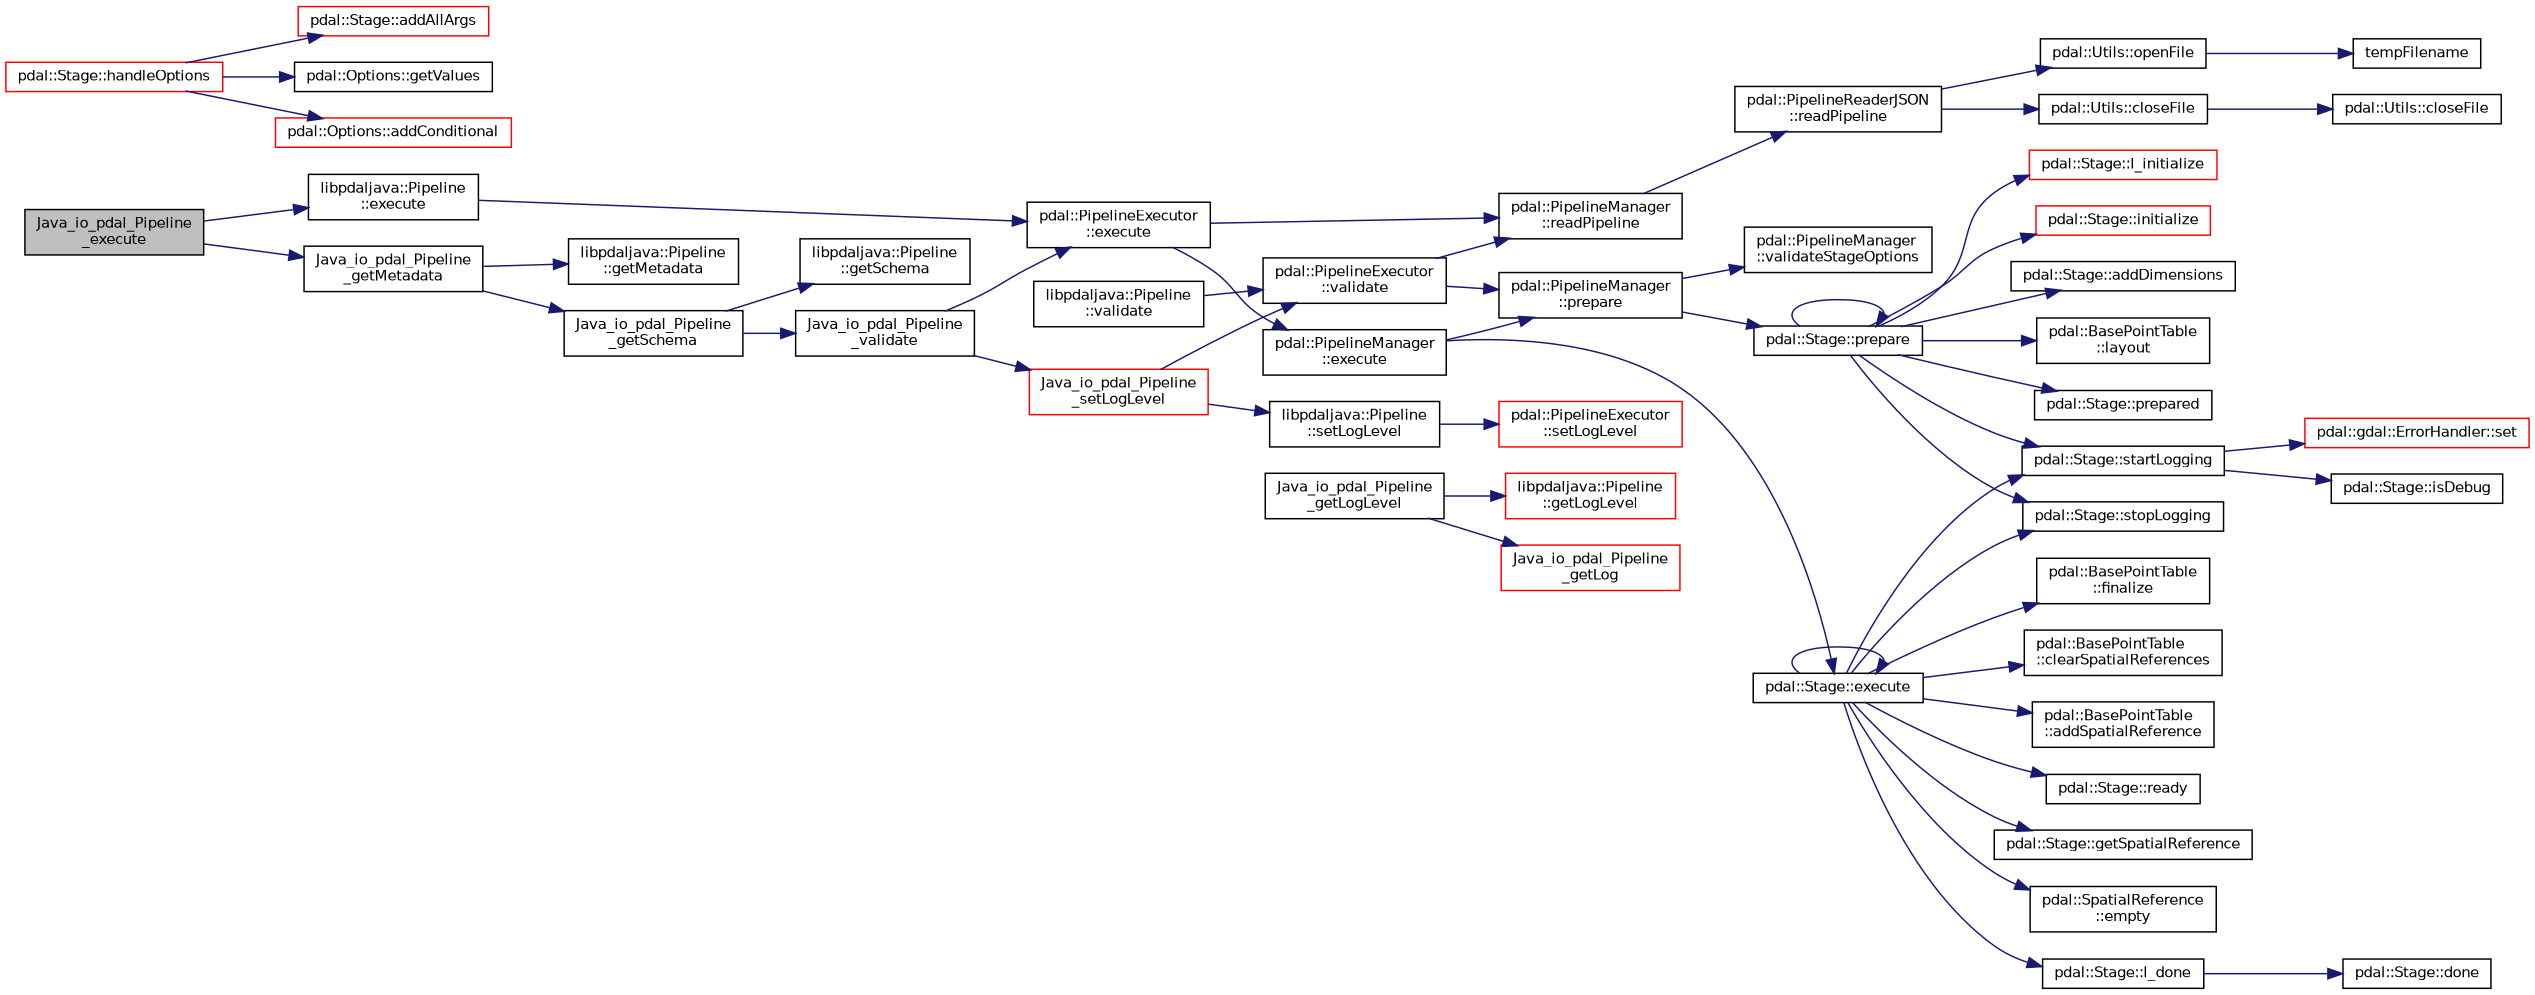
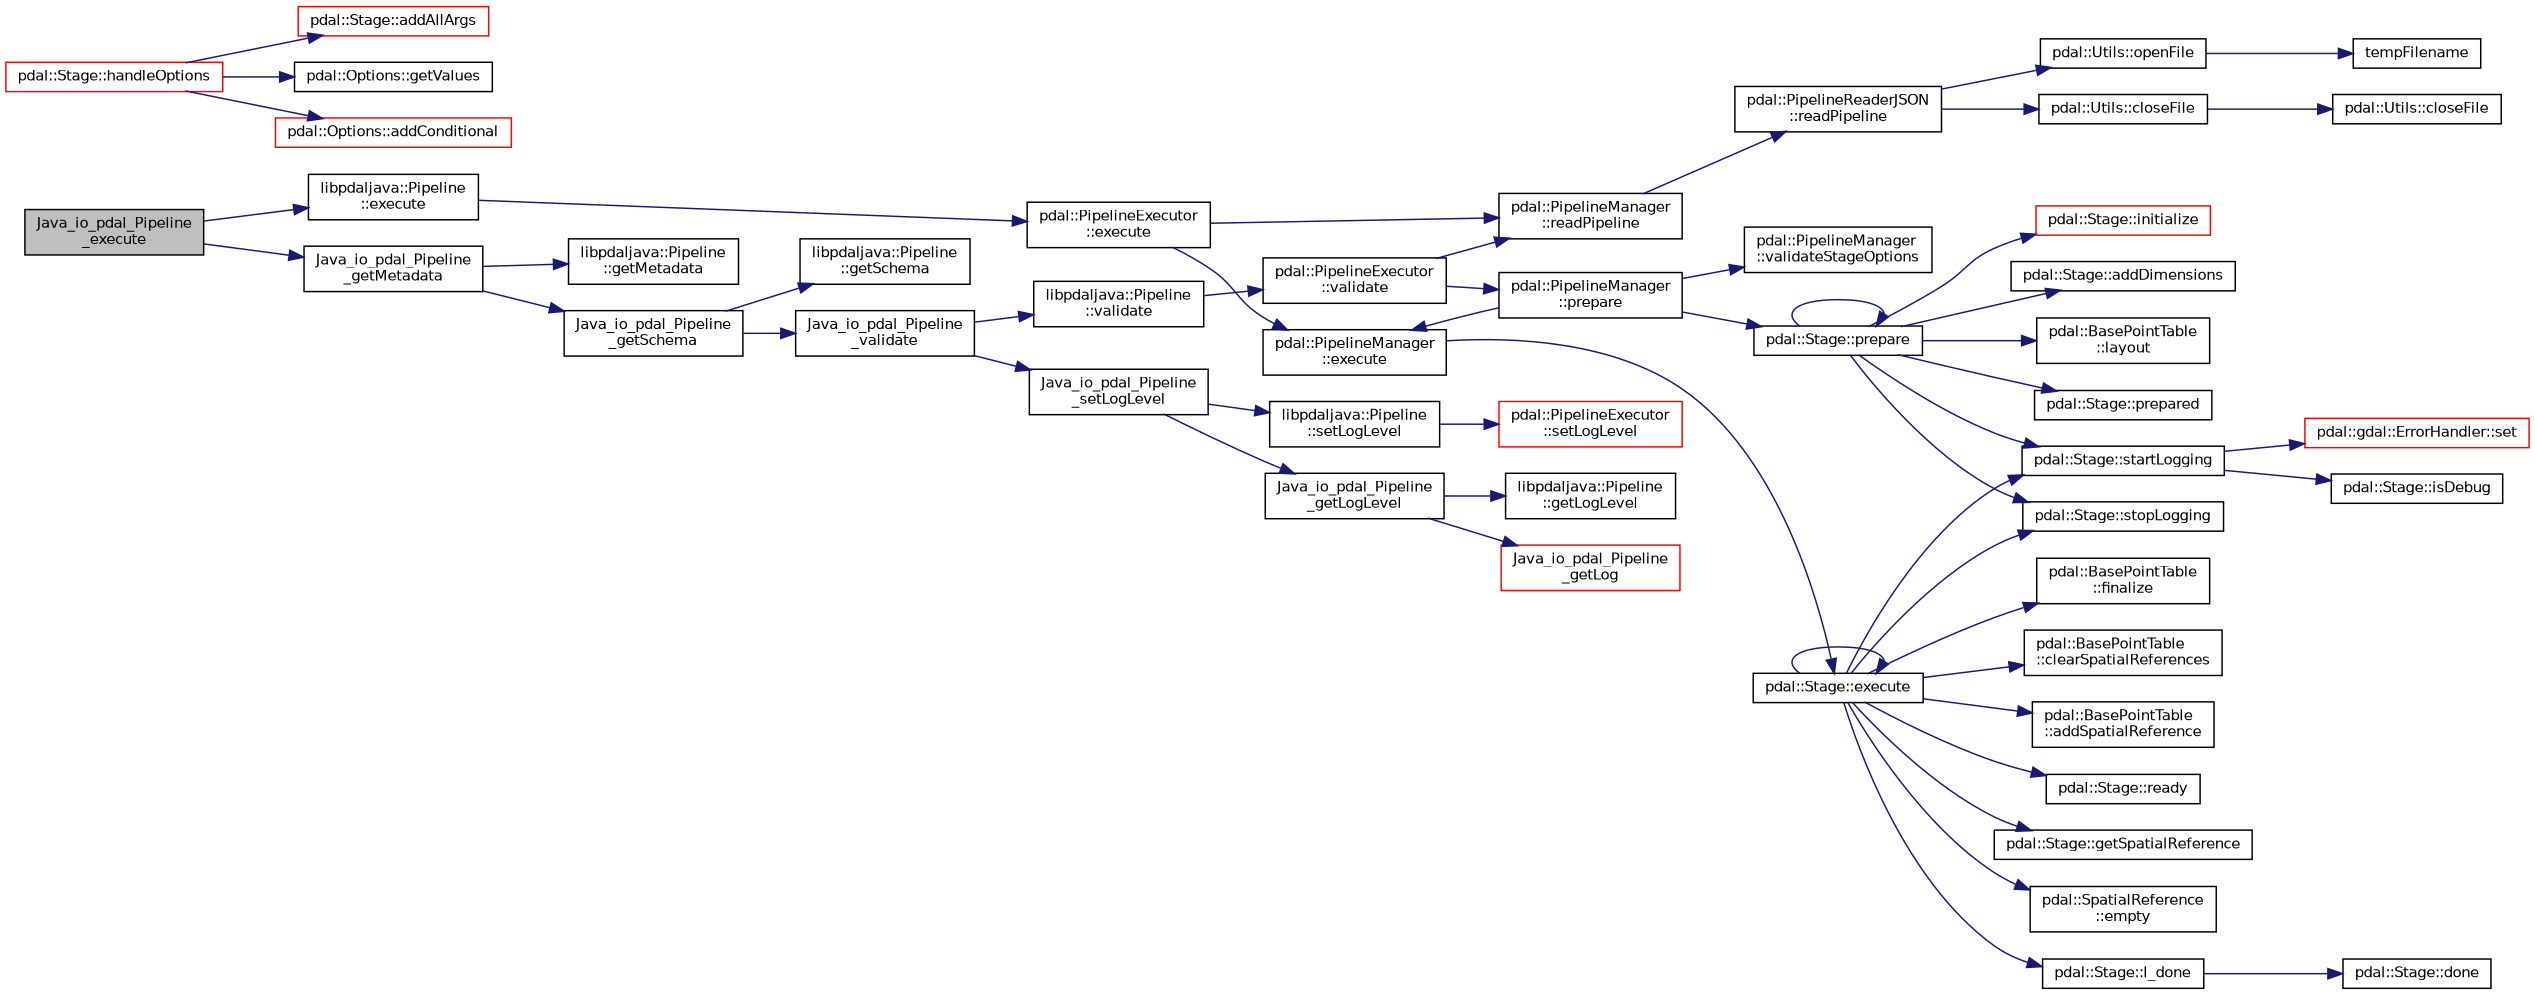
(2123, 165) -> none
(1001, 284) -> (997, 319)
(1485, 331) -> (1462, 317)
(1221, 338) -> (1222, 442)
(1119, 392) -> (1119, 392)
(1591, 496) -> (1591, 496)
